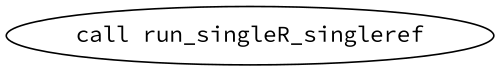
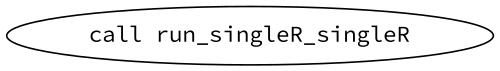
(250, 36) -> (250, 36)
